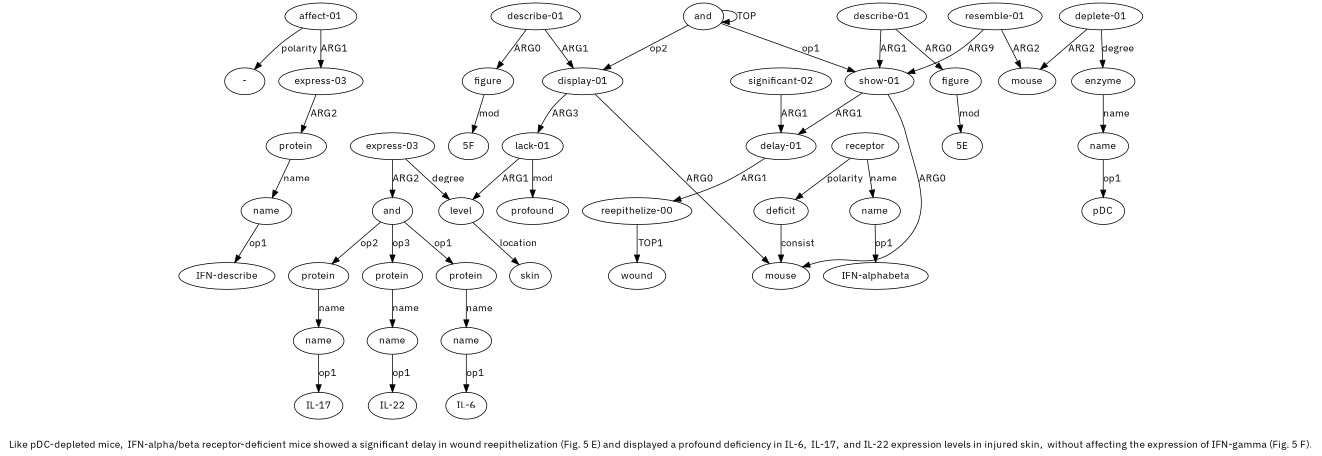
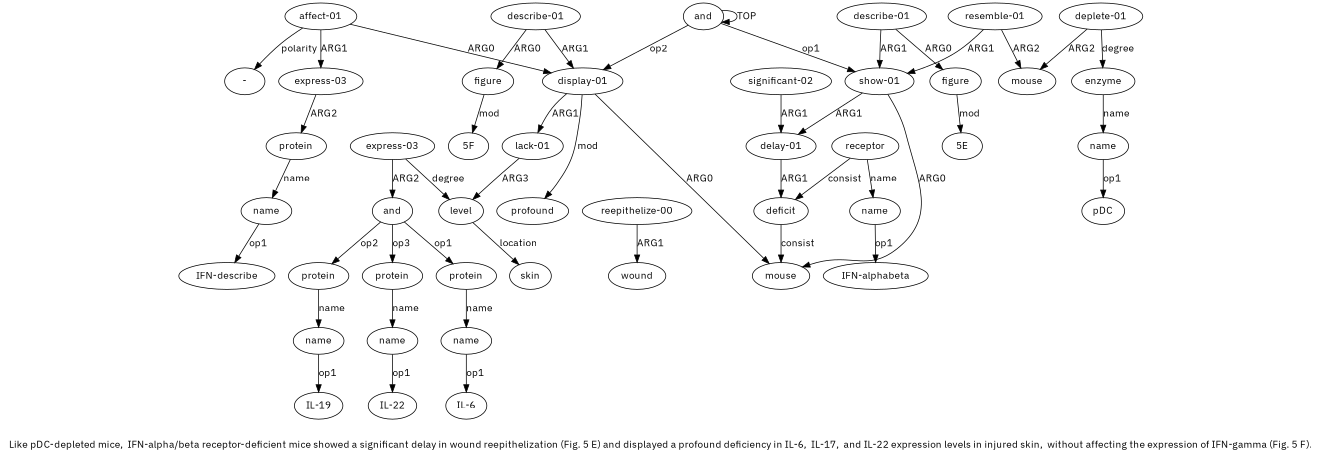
none -> (447, 48)
(981, 49) -> (981, 49)
(566, 114) -> (566, 114)
(533, 175) -> (575, 147)
(516, 179) -> (516, 179)
(845, 179) -> (845, 179)
(725, 182) -> (781, 175)
(651, 244) -> (651, 244)
(319, 406) -> (319, 406)
